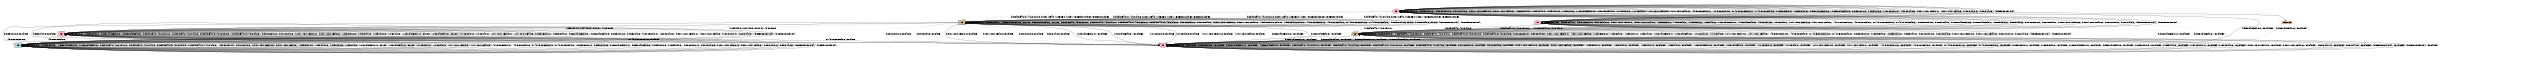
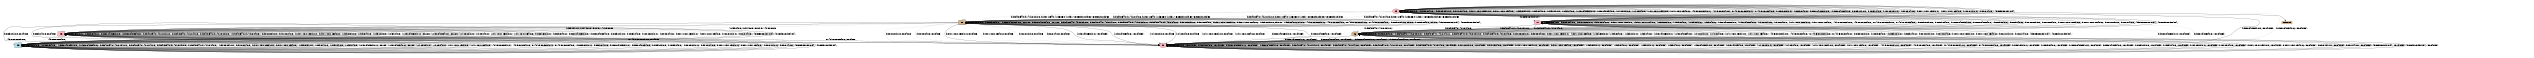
none -> (1467, 14)
